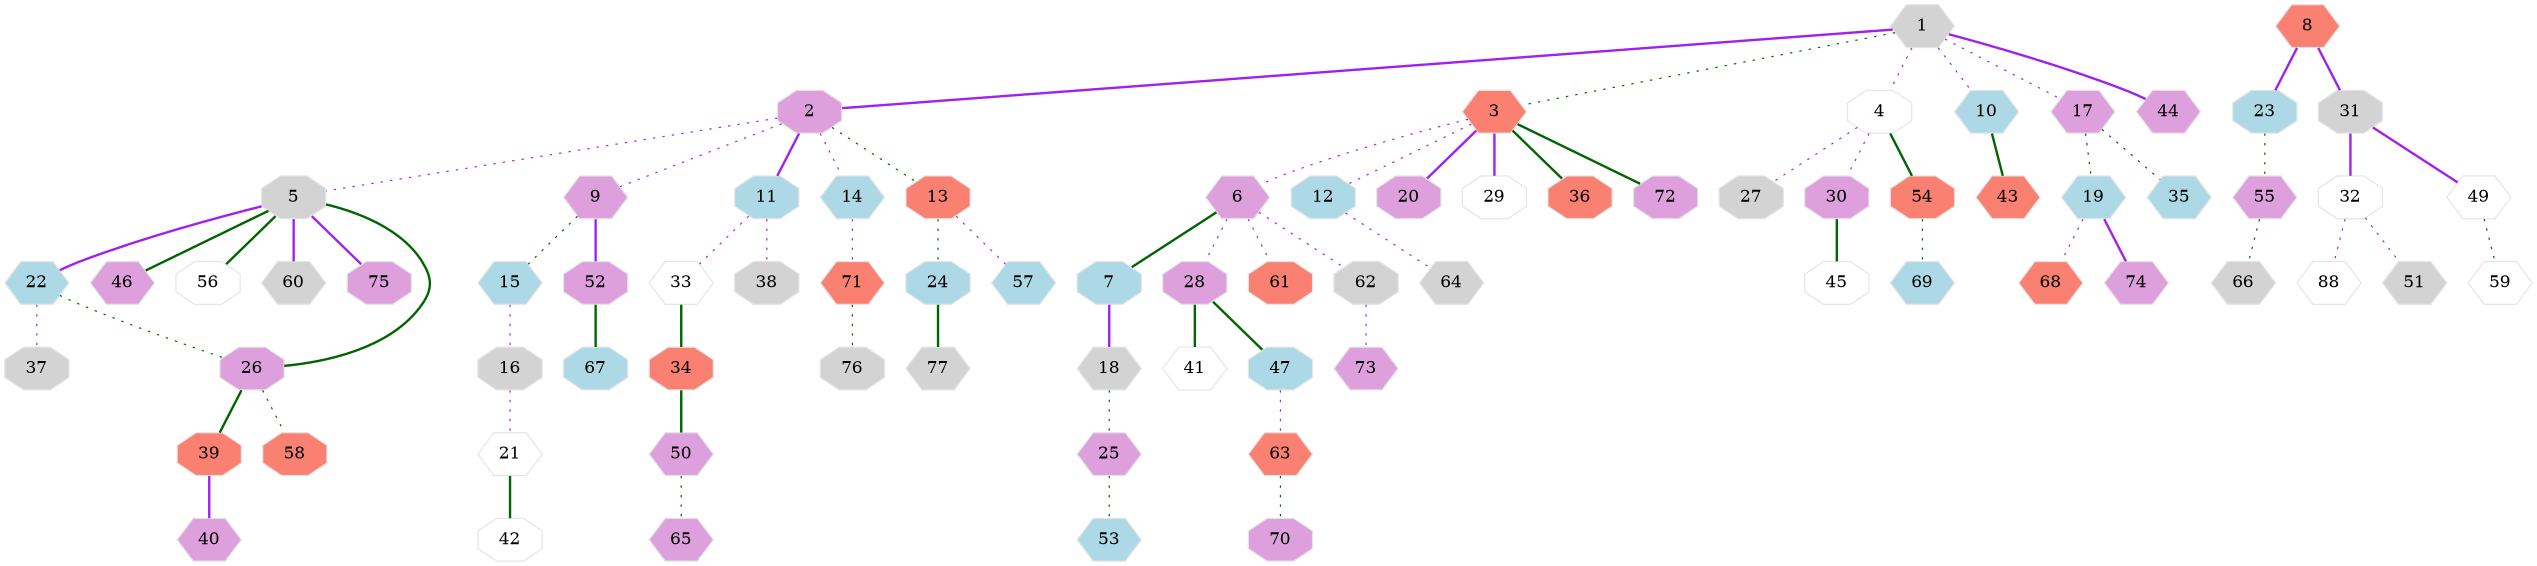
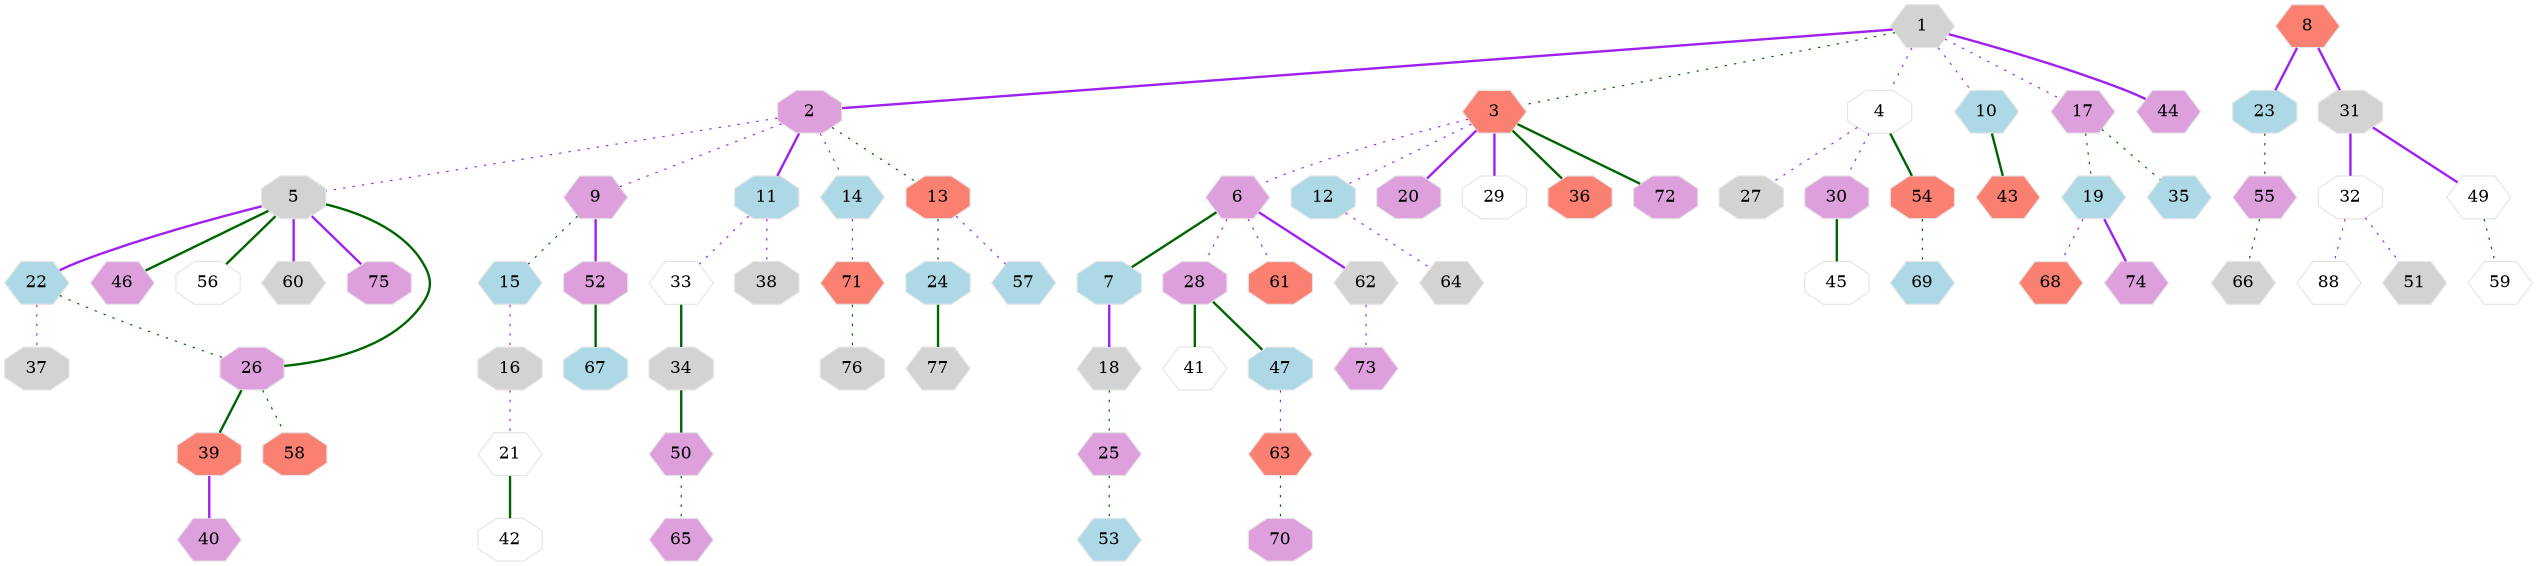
(1301, 240) -> (1302, 240)
(1366, 283) -> (1366, 283)
(681, 369) -> (681, 369)
